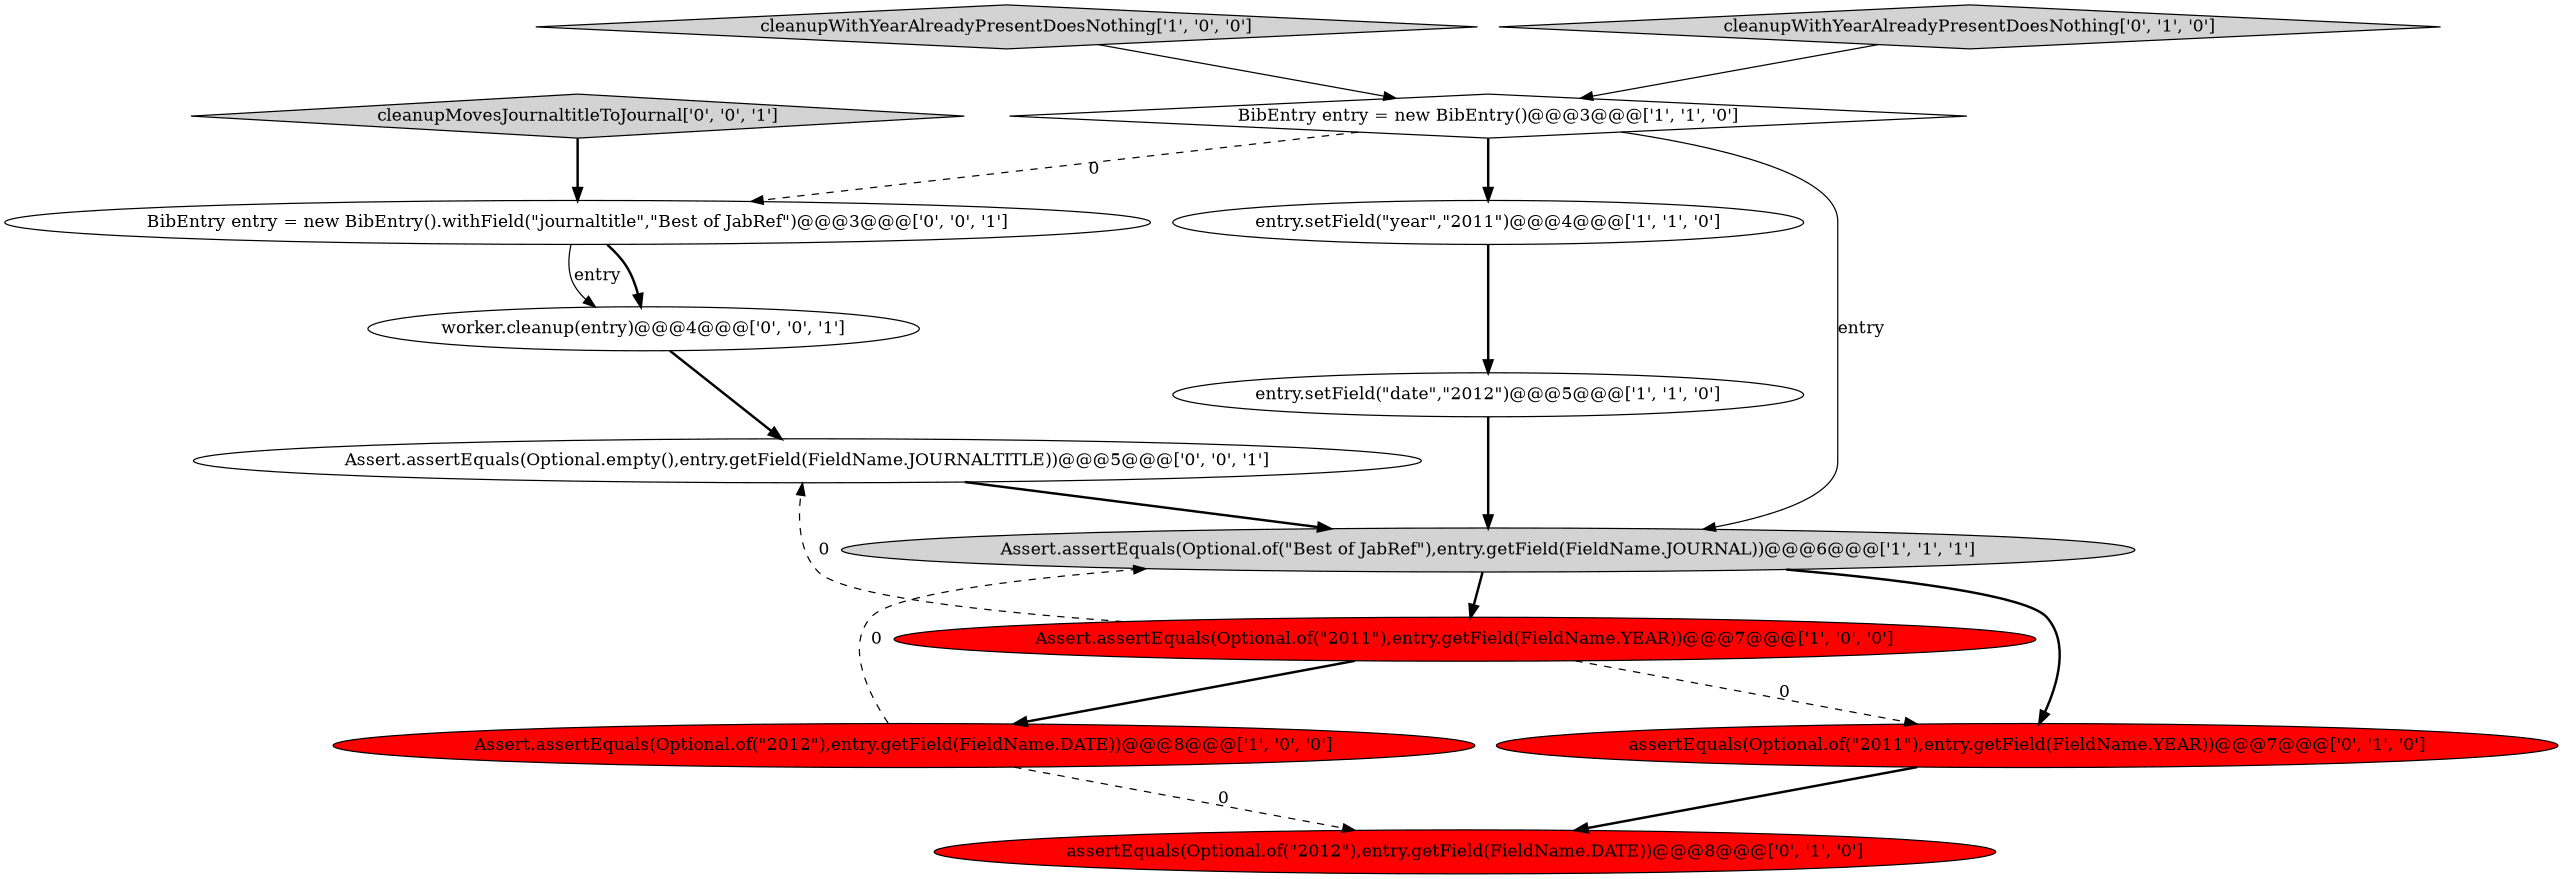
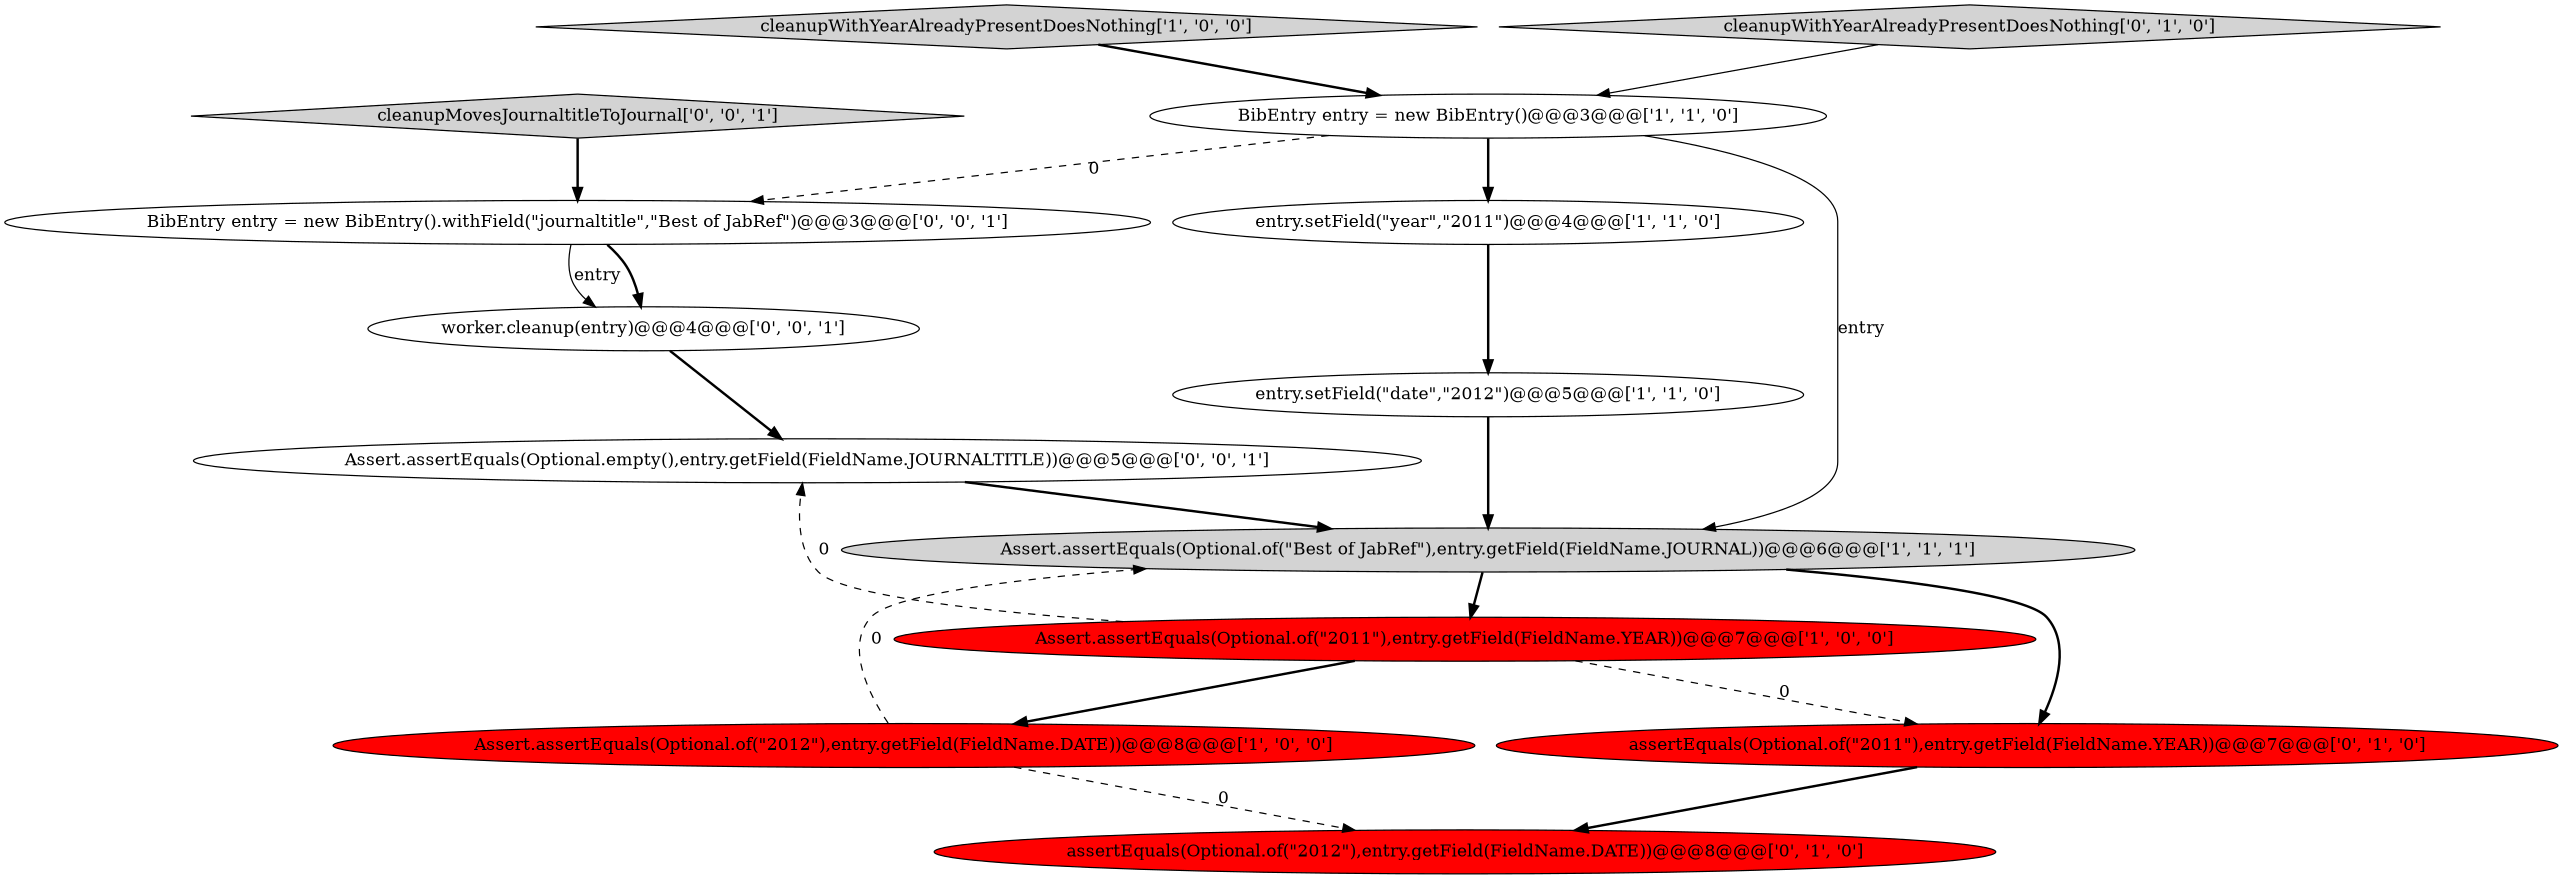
(1241, 70) -> (1233, 69)
(1488, 116) -> (1488, 116)
